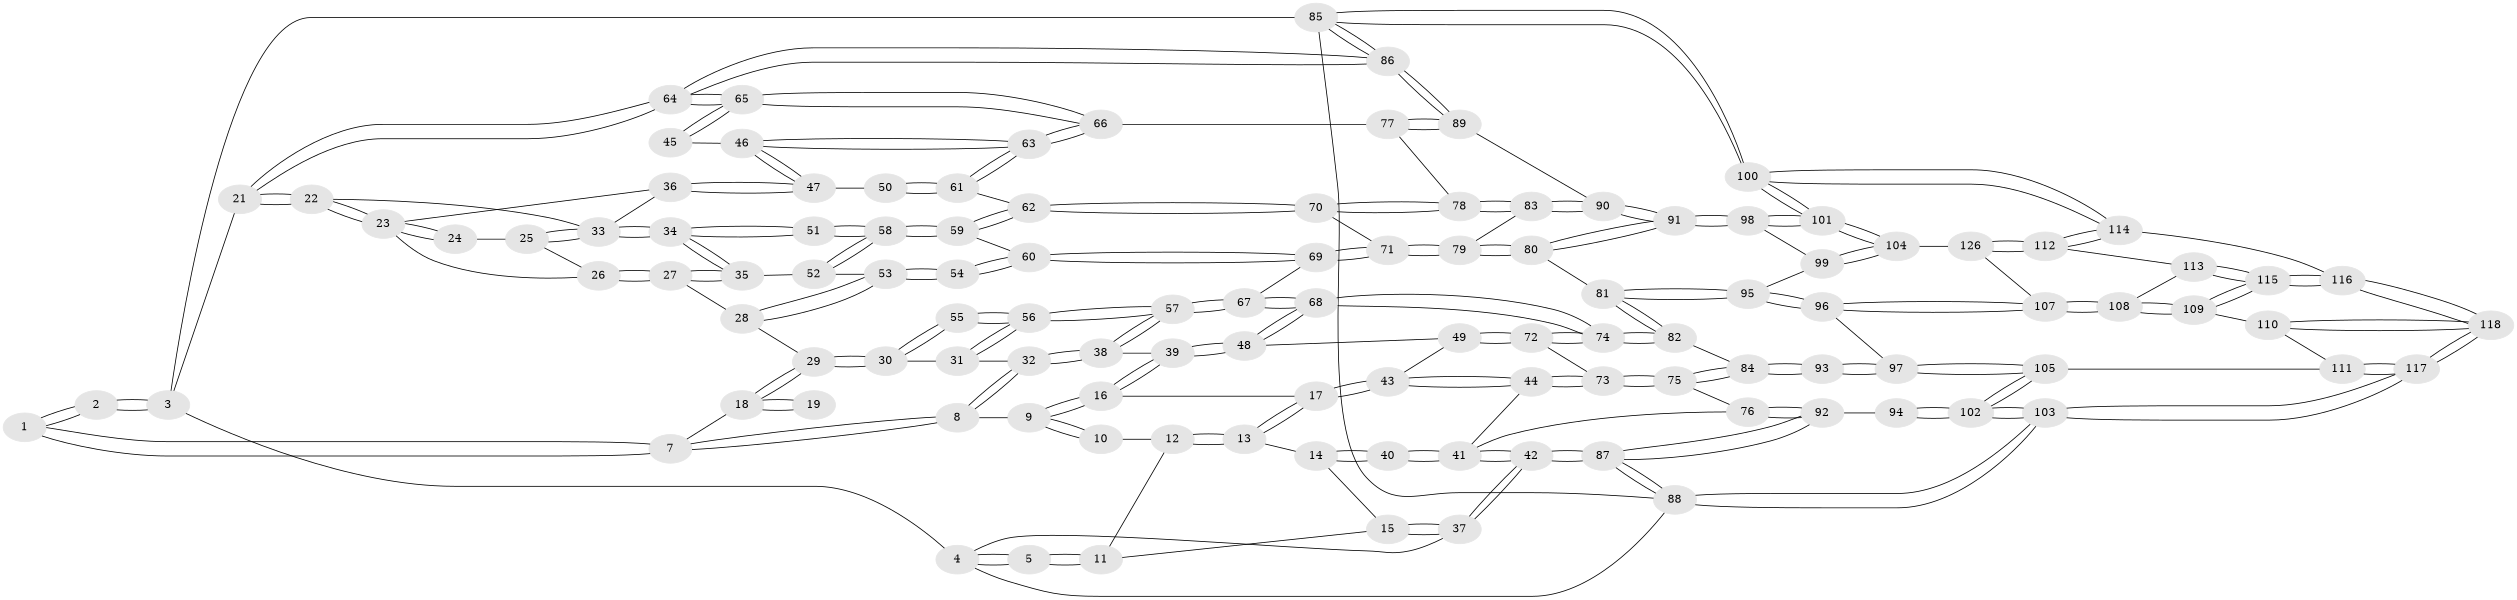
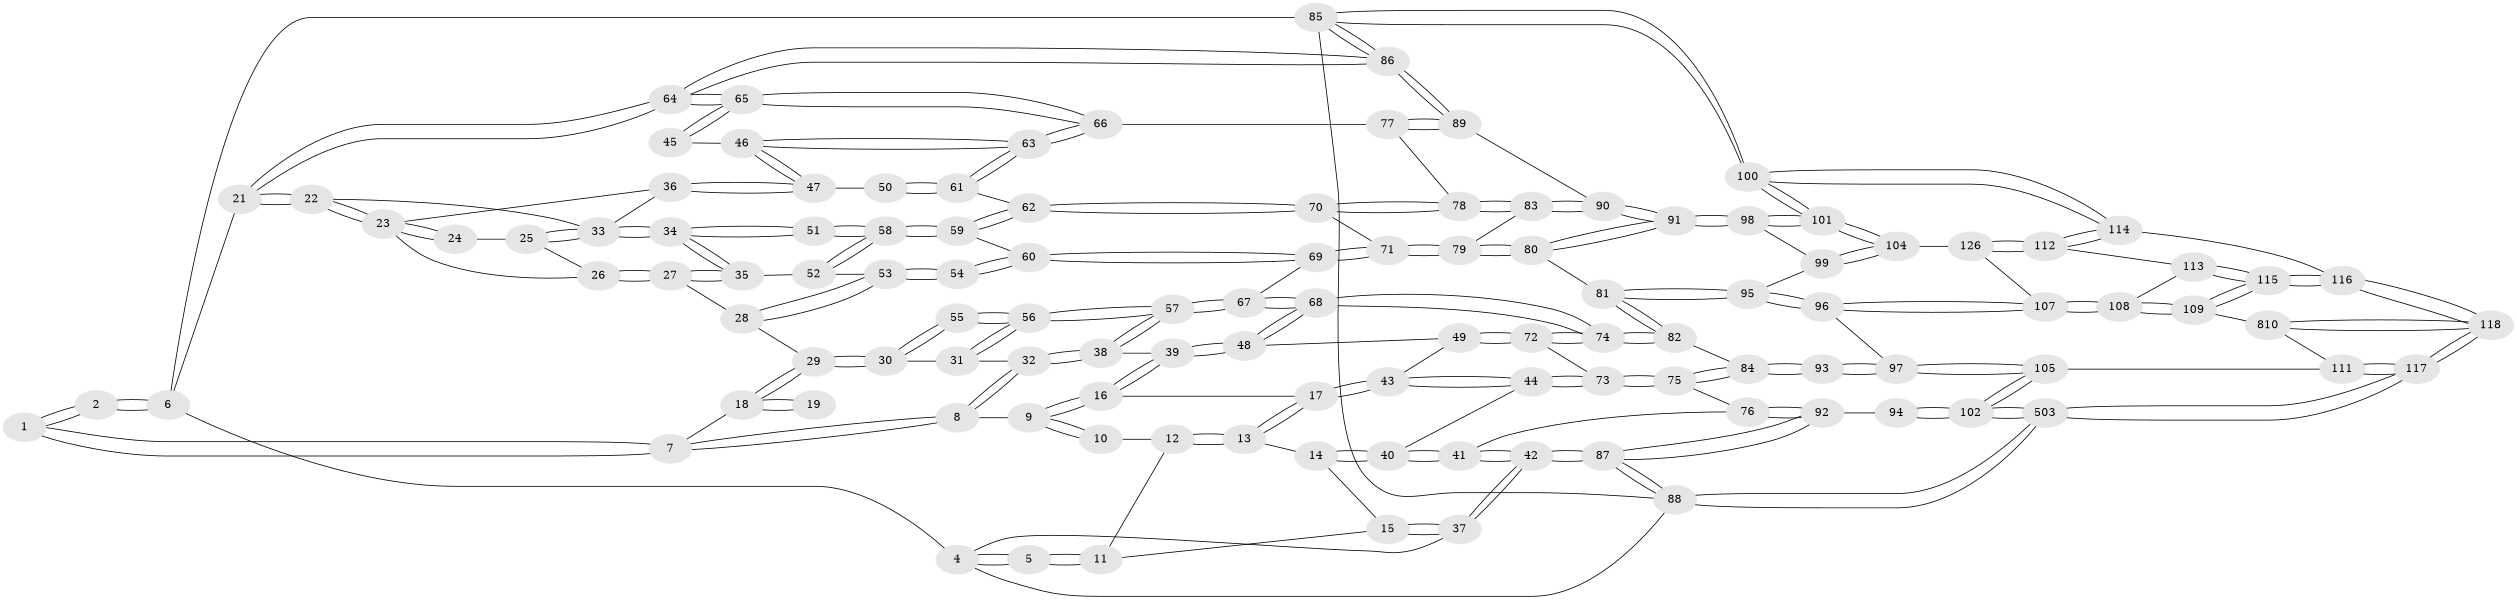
(2268, 325) -> (2268, 325)
(168, 405) -> (168, 405)
(2045, 413) -> (2045, 413)
(1495, 419) -> (1460, 419)
